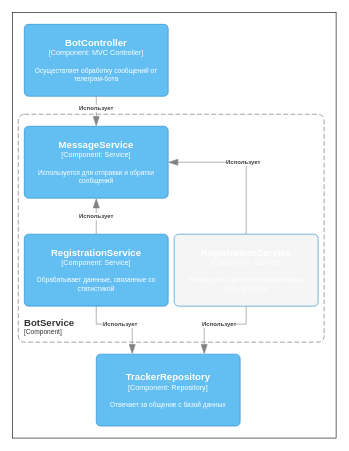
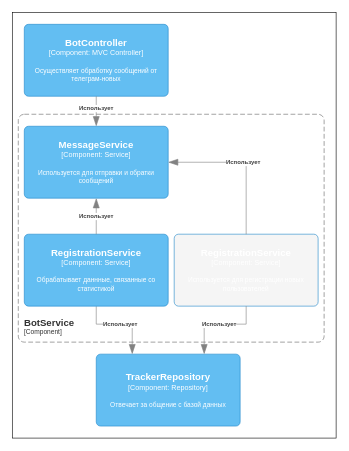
(96, 60) -> (96, 60)
